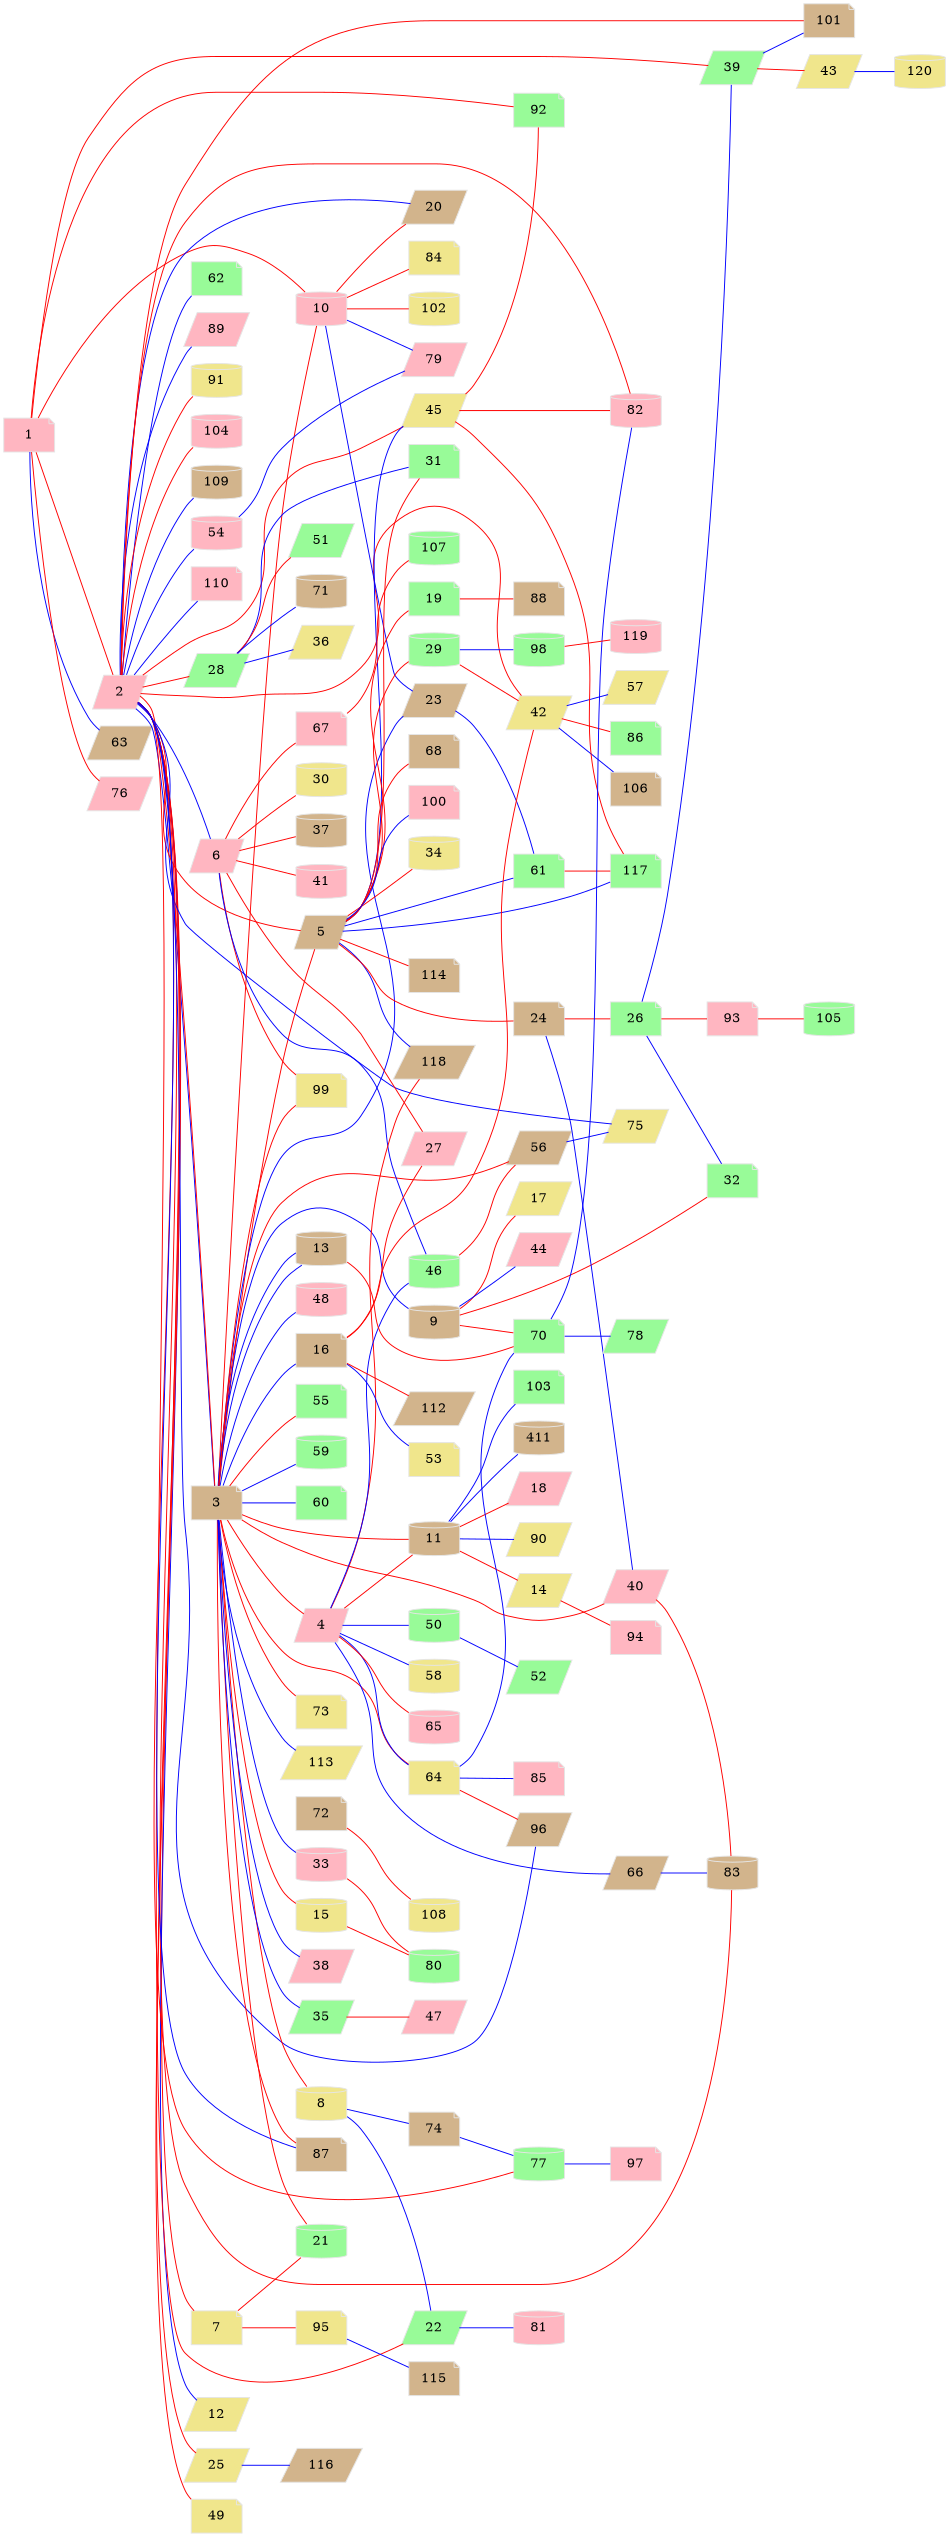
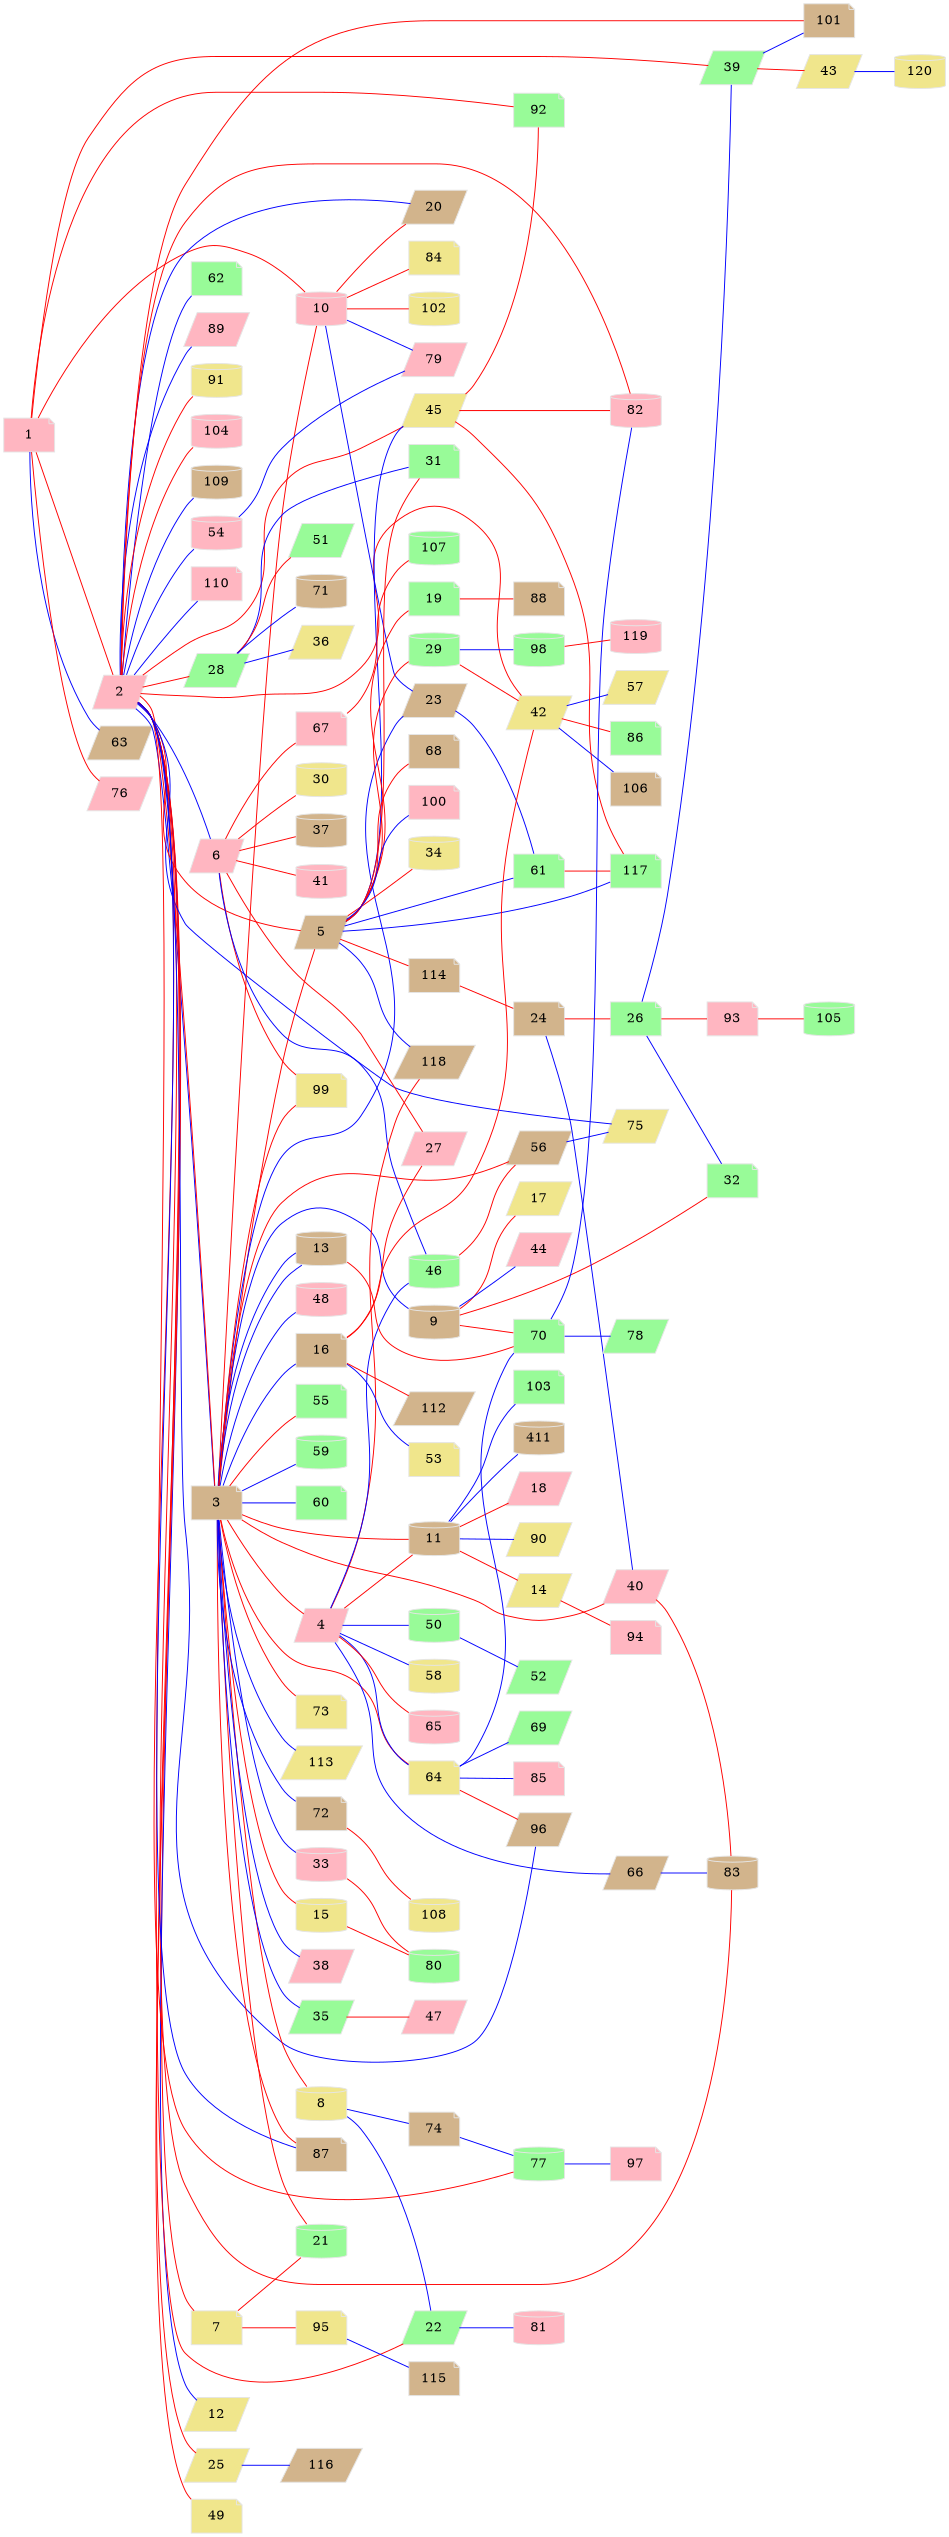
(414, 1009) -> (487, 997)
none -> (539, 1728)
none -> (256, 1739)
